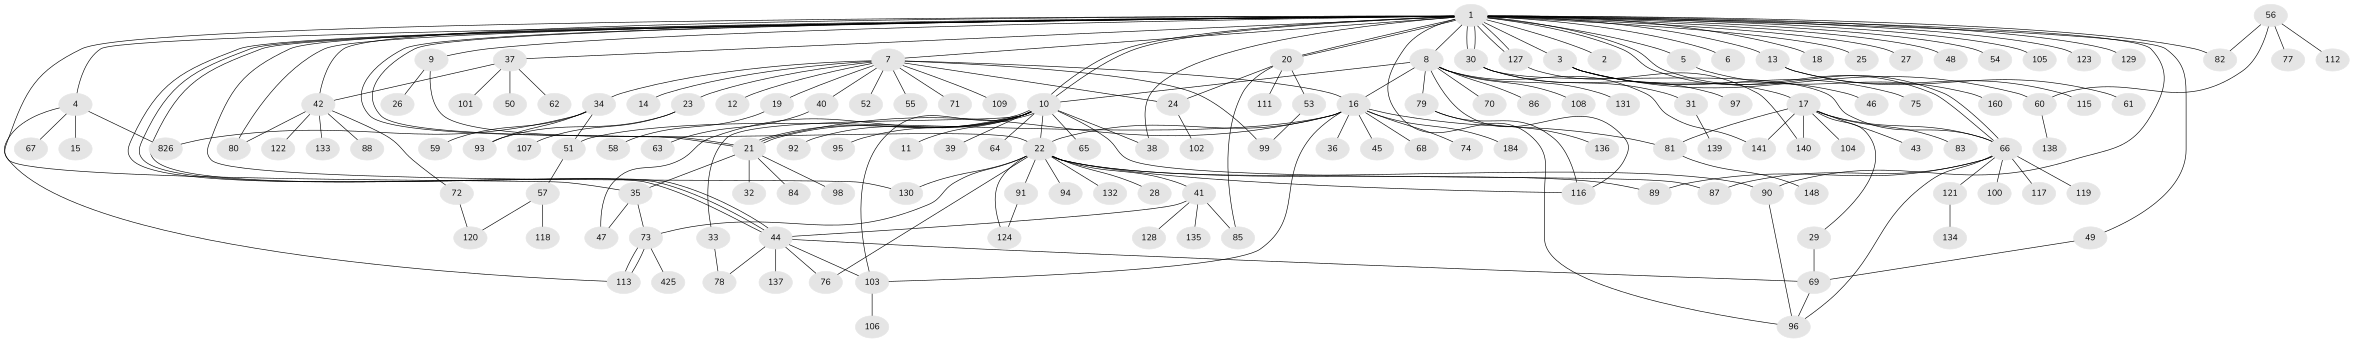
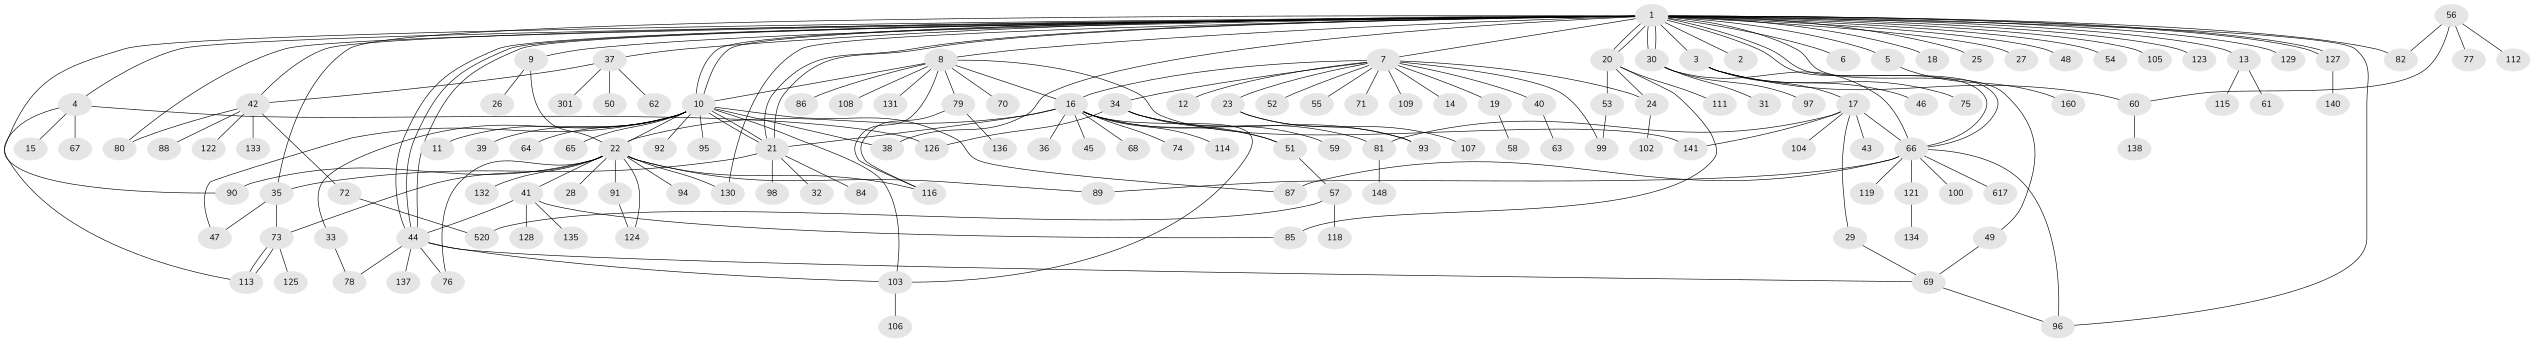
(465, 104) -> (565, 104)
(1804, 127) -> none
(166, 149) -> (932, 149)
(1511, 149) -> (1222, 149)
(1715, 149) -> none
(1961, 149) -> none
(2039, 193) -> (2000, 193)
(470, 238) -> (482, 238)
(1780, 260) -> none
(668, 282) -> (291, 282)
